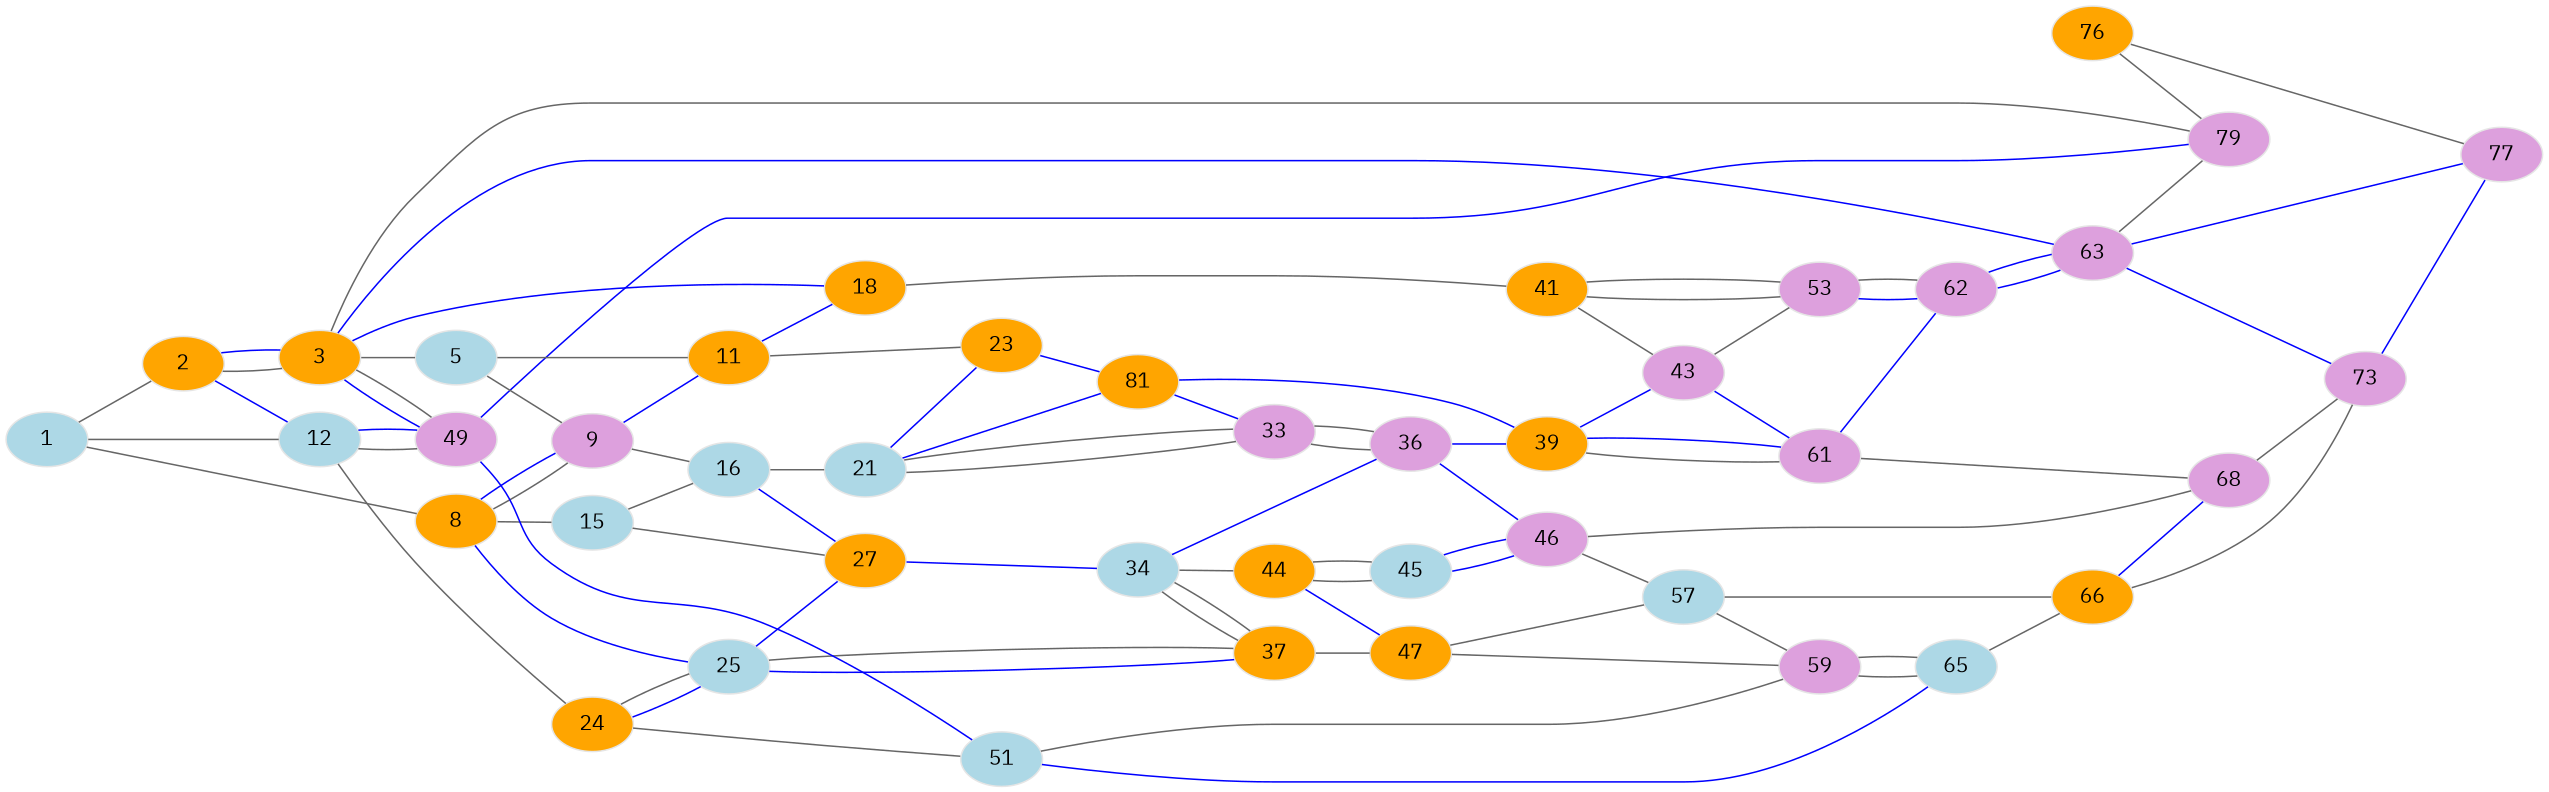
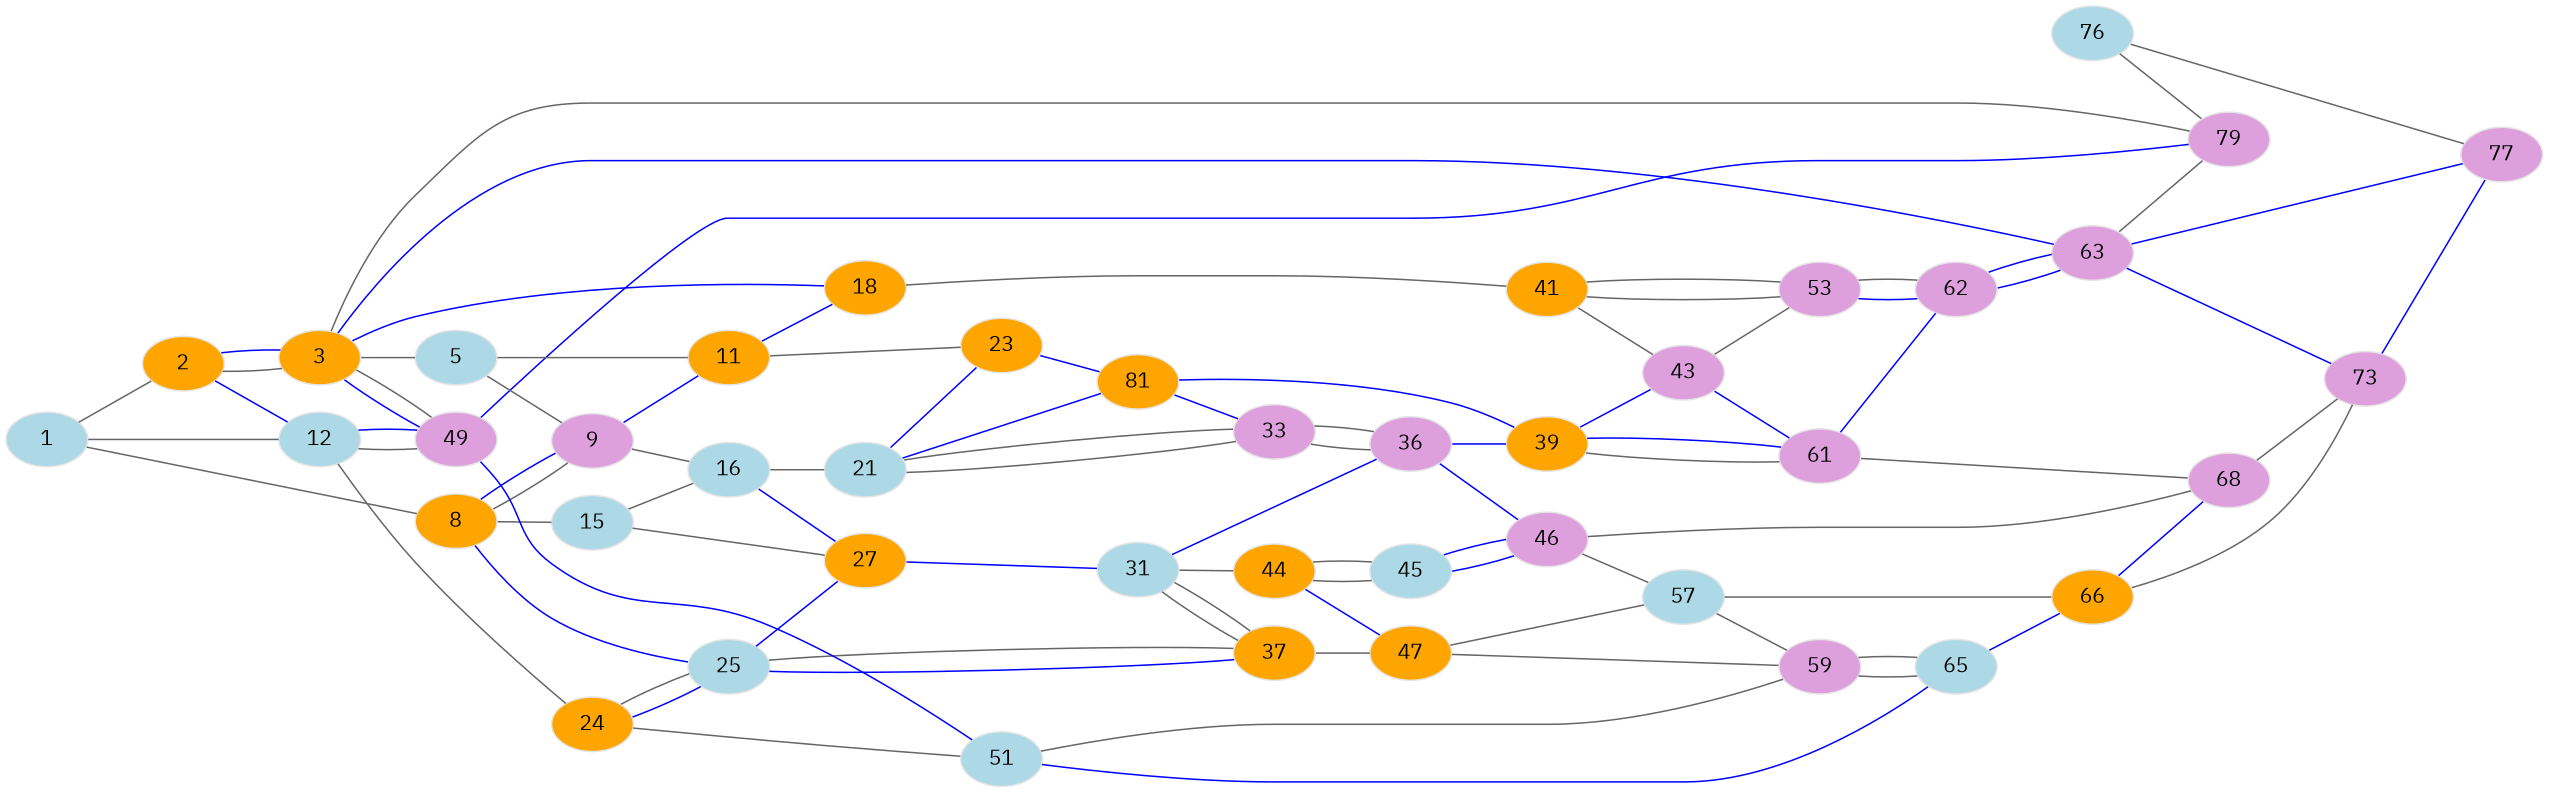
(2093, 33) -> (2093, 33)
(1138, 570) -> (1138, 570)
(2025, 632) -> (2025, 632)
